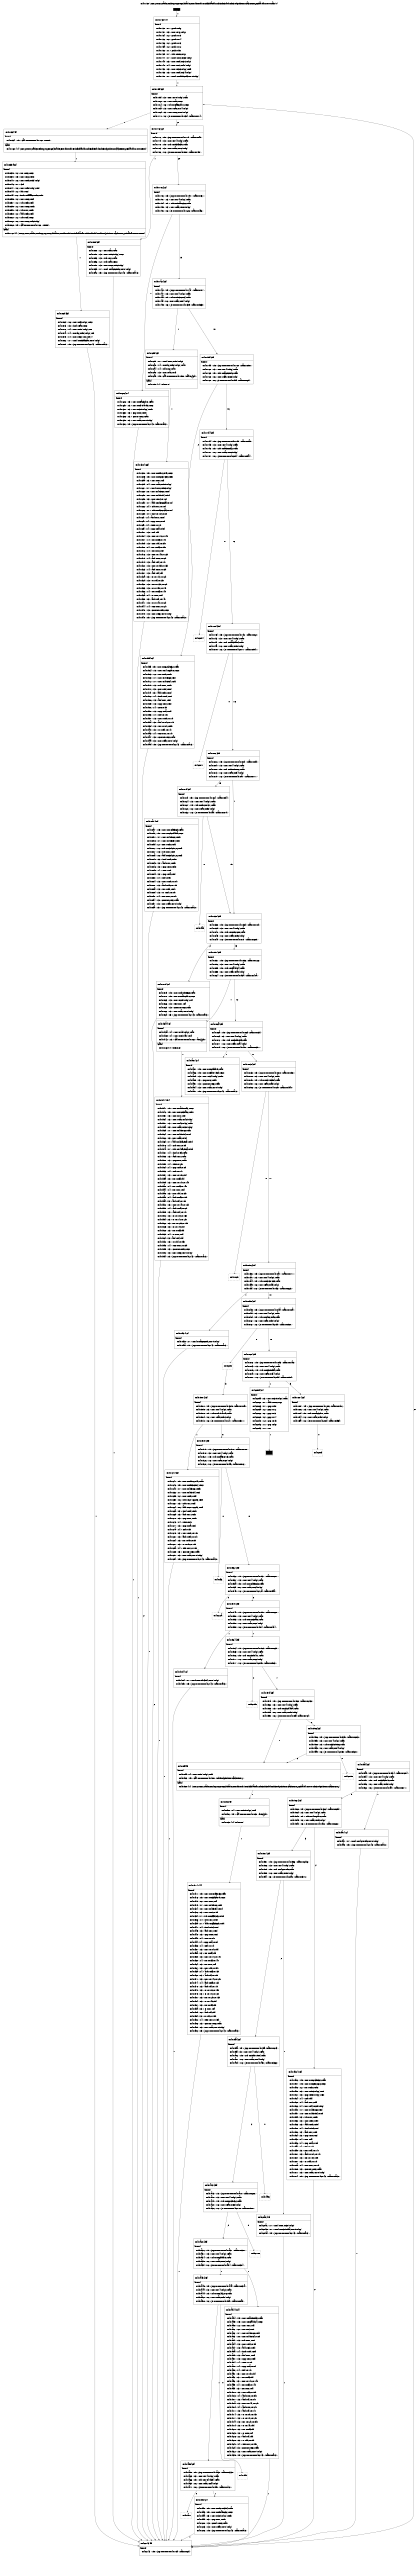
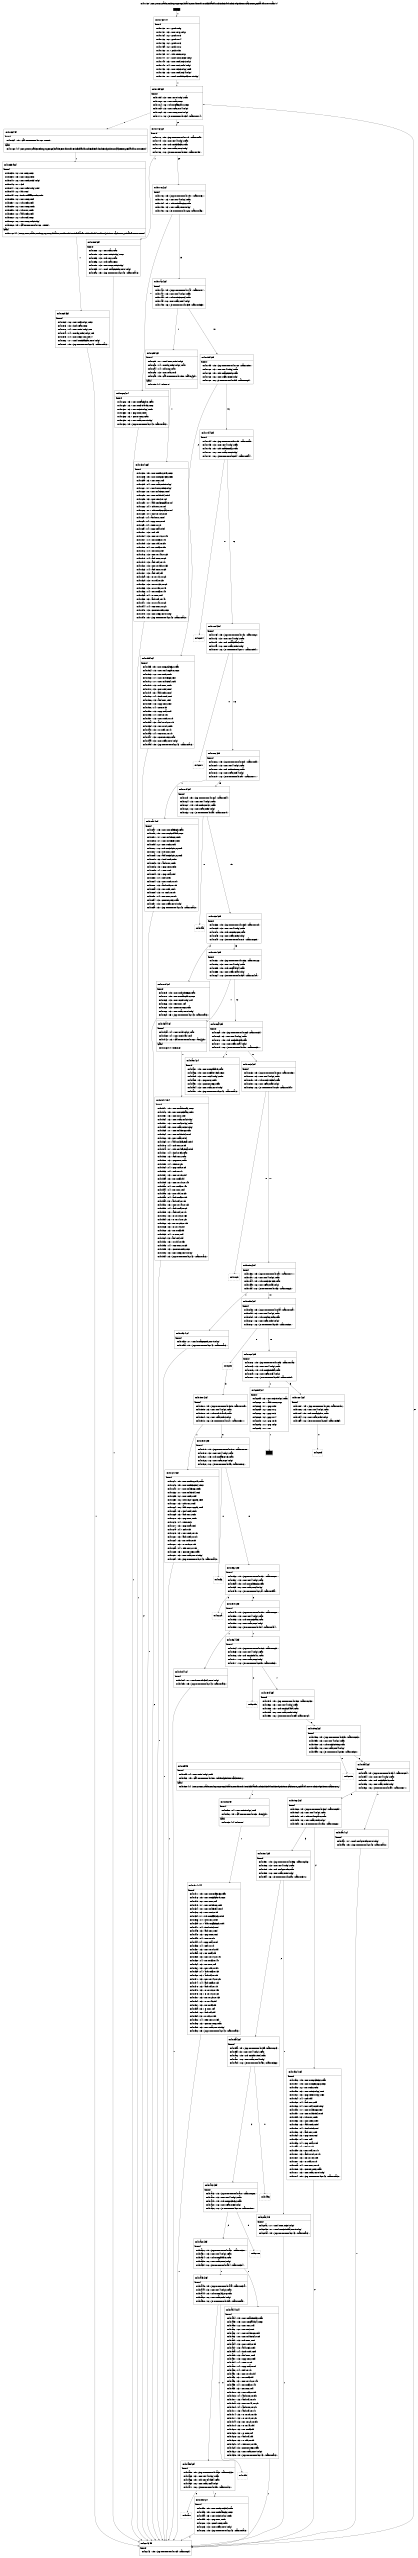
(233, 846) -> (176, 787)
(273, 1741) -> none
(297, 1758) -> (358, 1758)
(220, 2396) -> (220, 2396)
